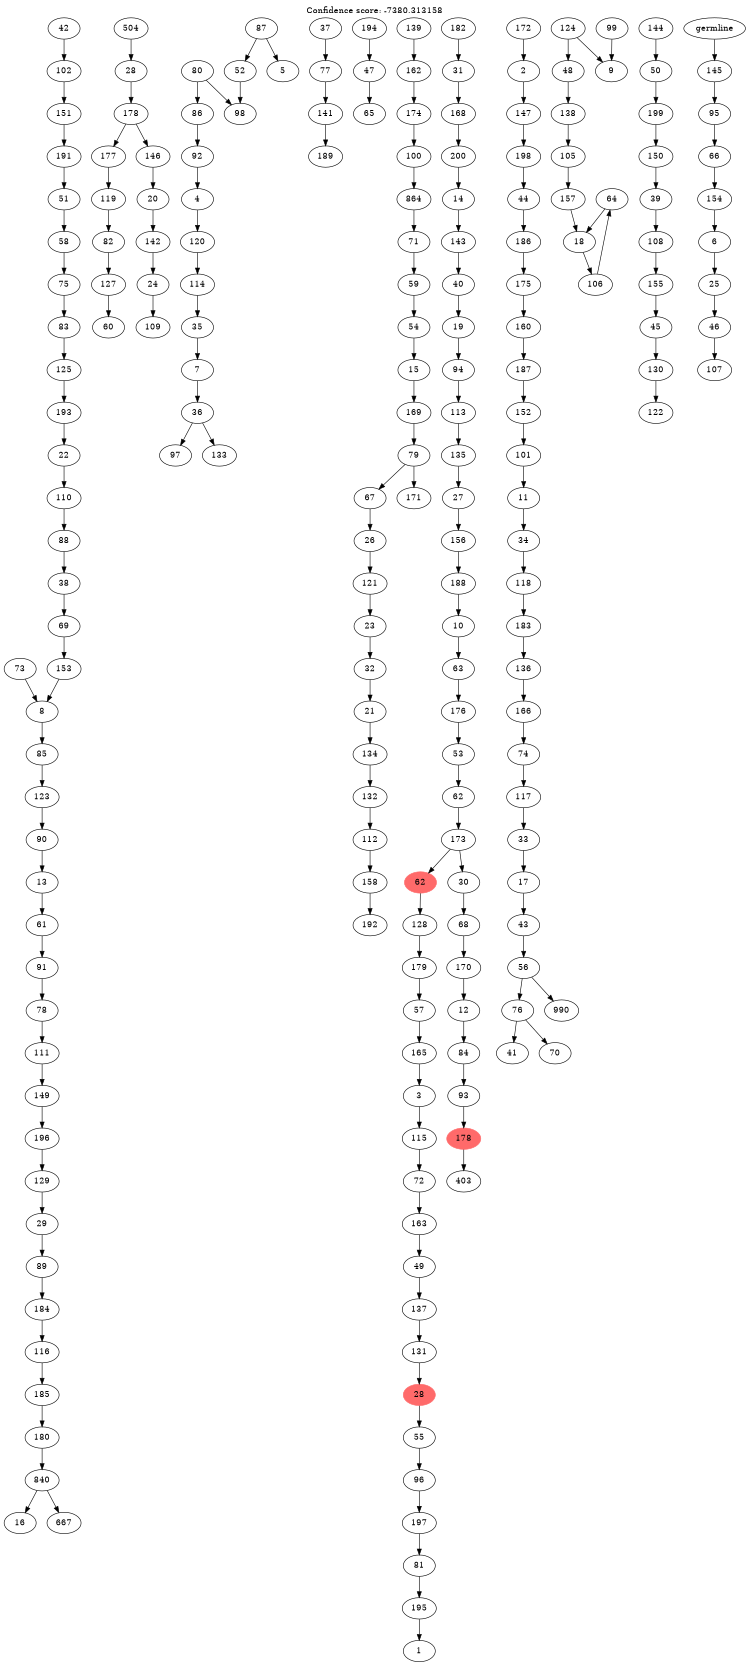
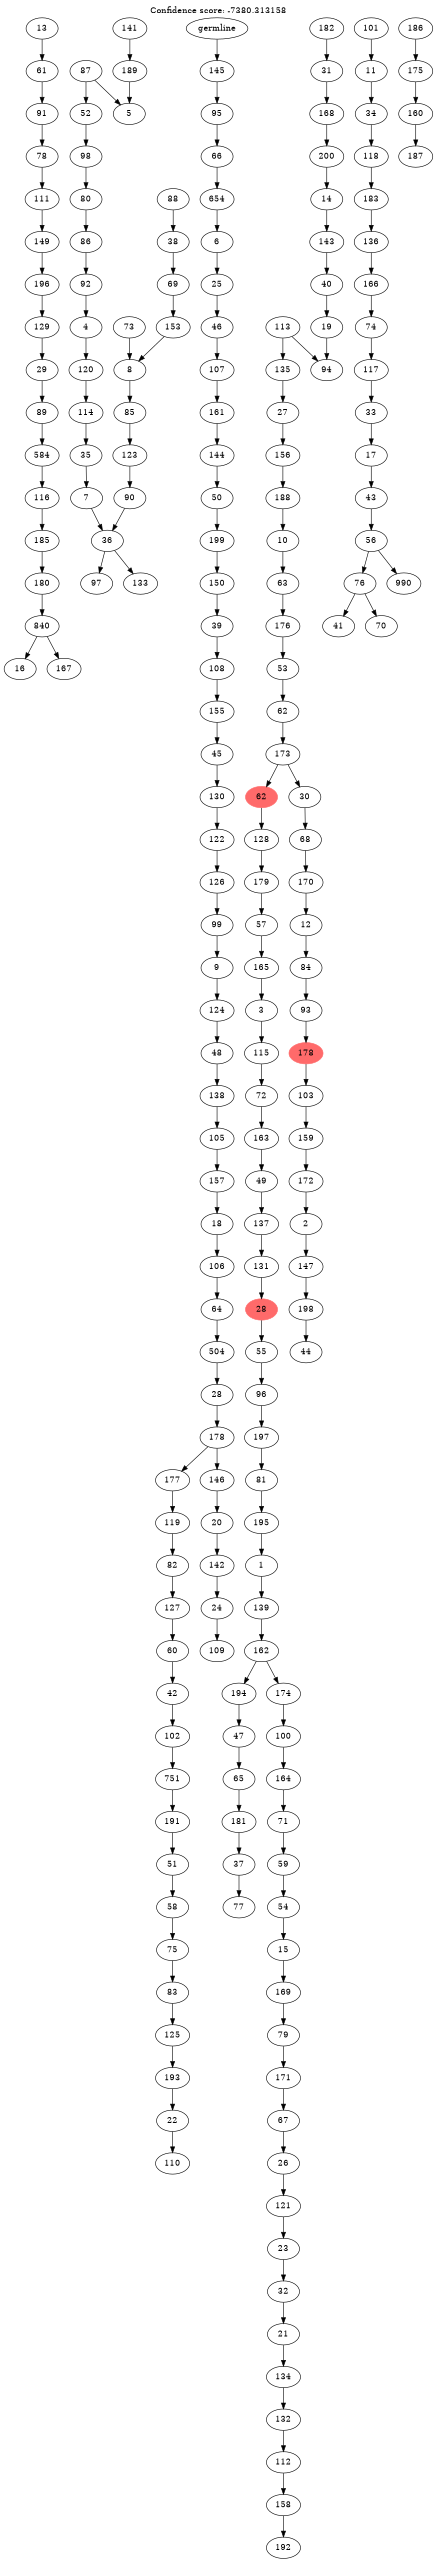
(588, 48) -> (217, 986)
none -> (130, 90)
(217, 90) -> (86, 175)
(326, 90) -> none
(64, 114) -> (173, 1779)
(414, 199) -> (283, 1779)
(715, 199) -> (217, 199)
(524, 218) -> none
(598, 218) -> (217, 1328)
(458, 389) -> (303, 347)
none -> (217, 413)
(524, 413) -> none
(394, 475) -> (283, 2097)
(64, 517) -> none
(42, 858) -> (120, 517)
none -> (217, 882)
none -> (306, 1139)
(464, 1181) -> (306, 1096)
(42, 1309) -> (42, 455)
(64, 1523) -> (64, 669)
none -> (262, 1584)
none -> (173, 1670)
none -> (252, 1670)
none -> (239, 1822)
